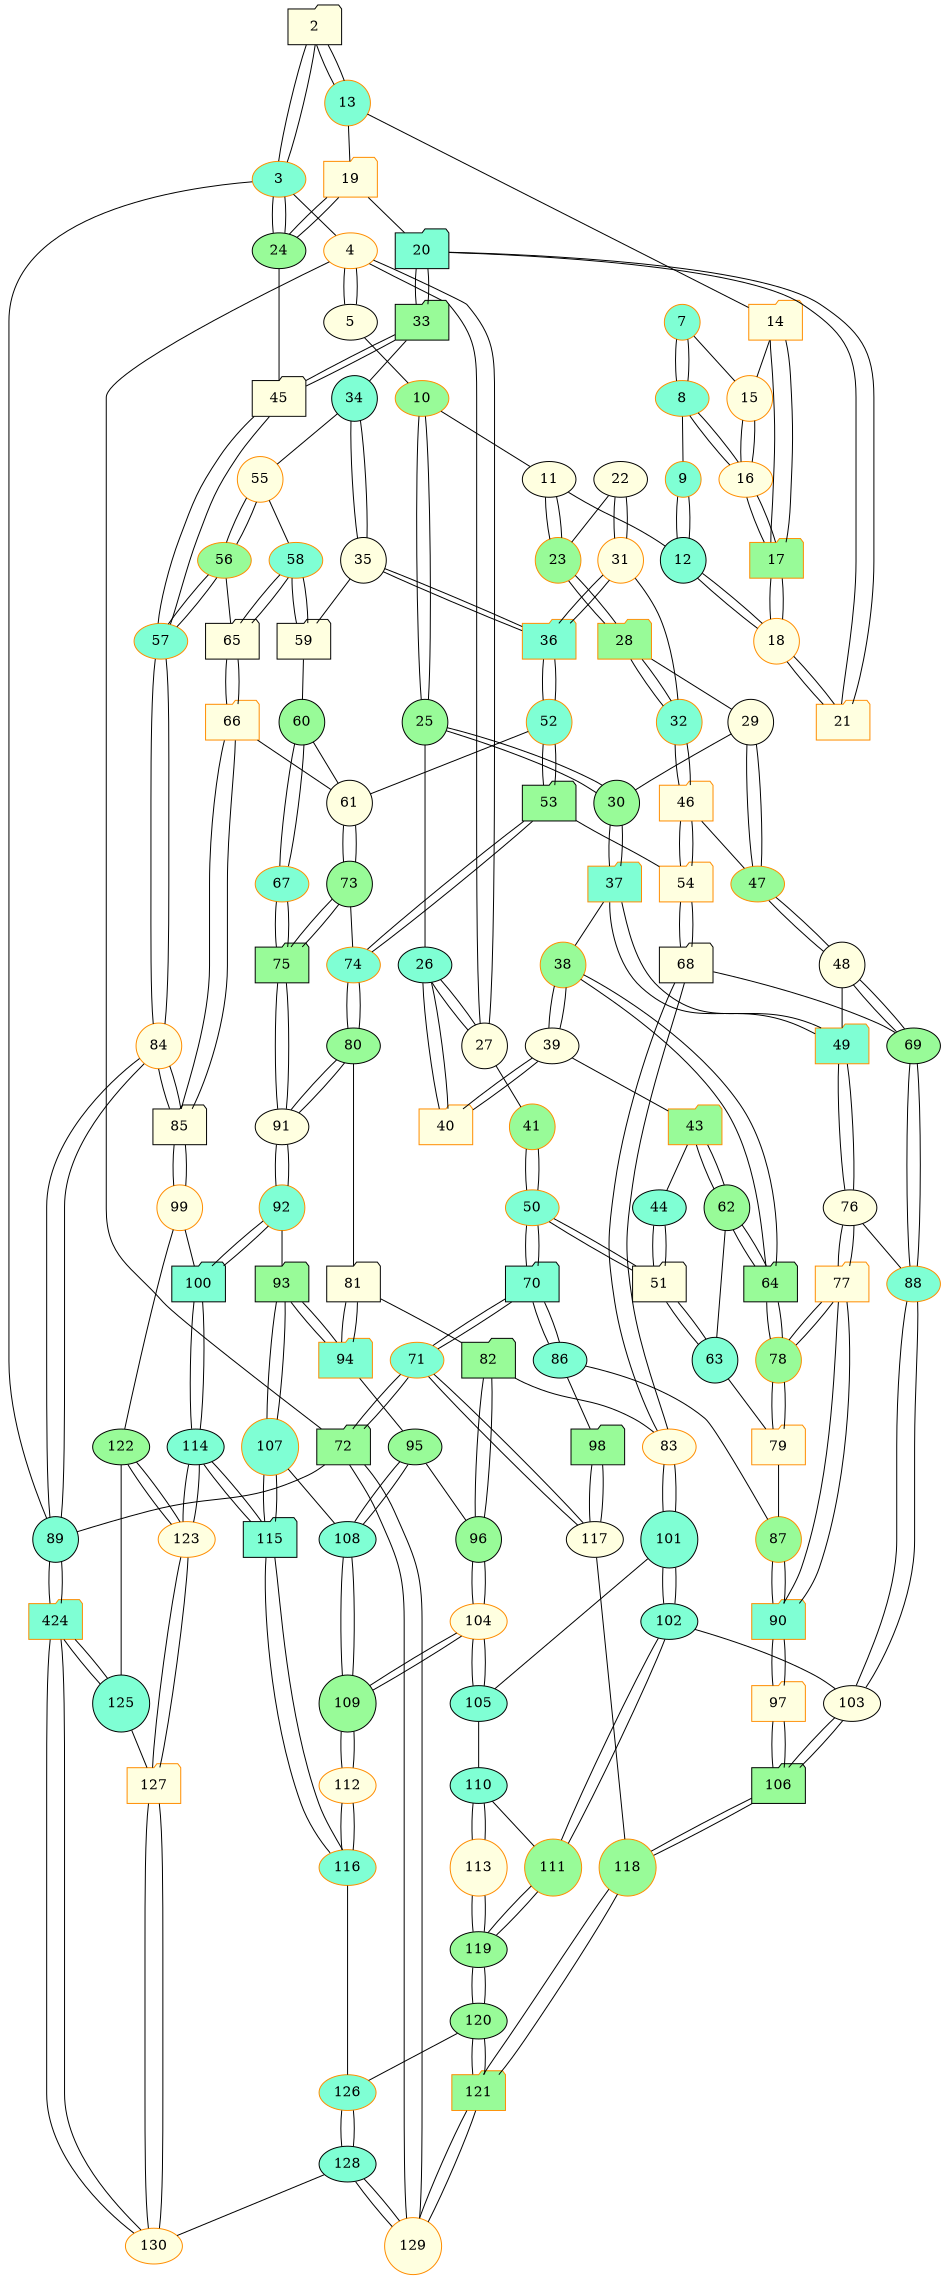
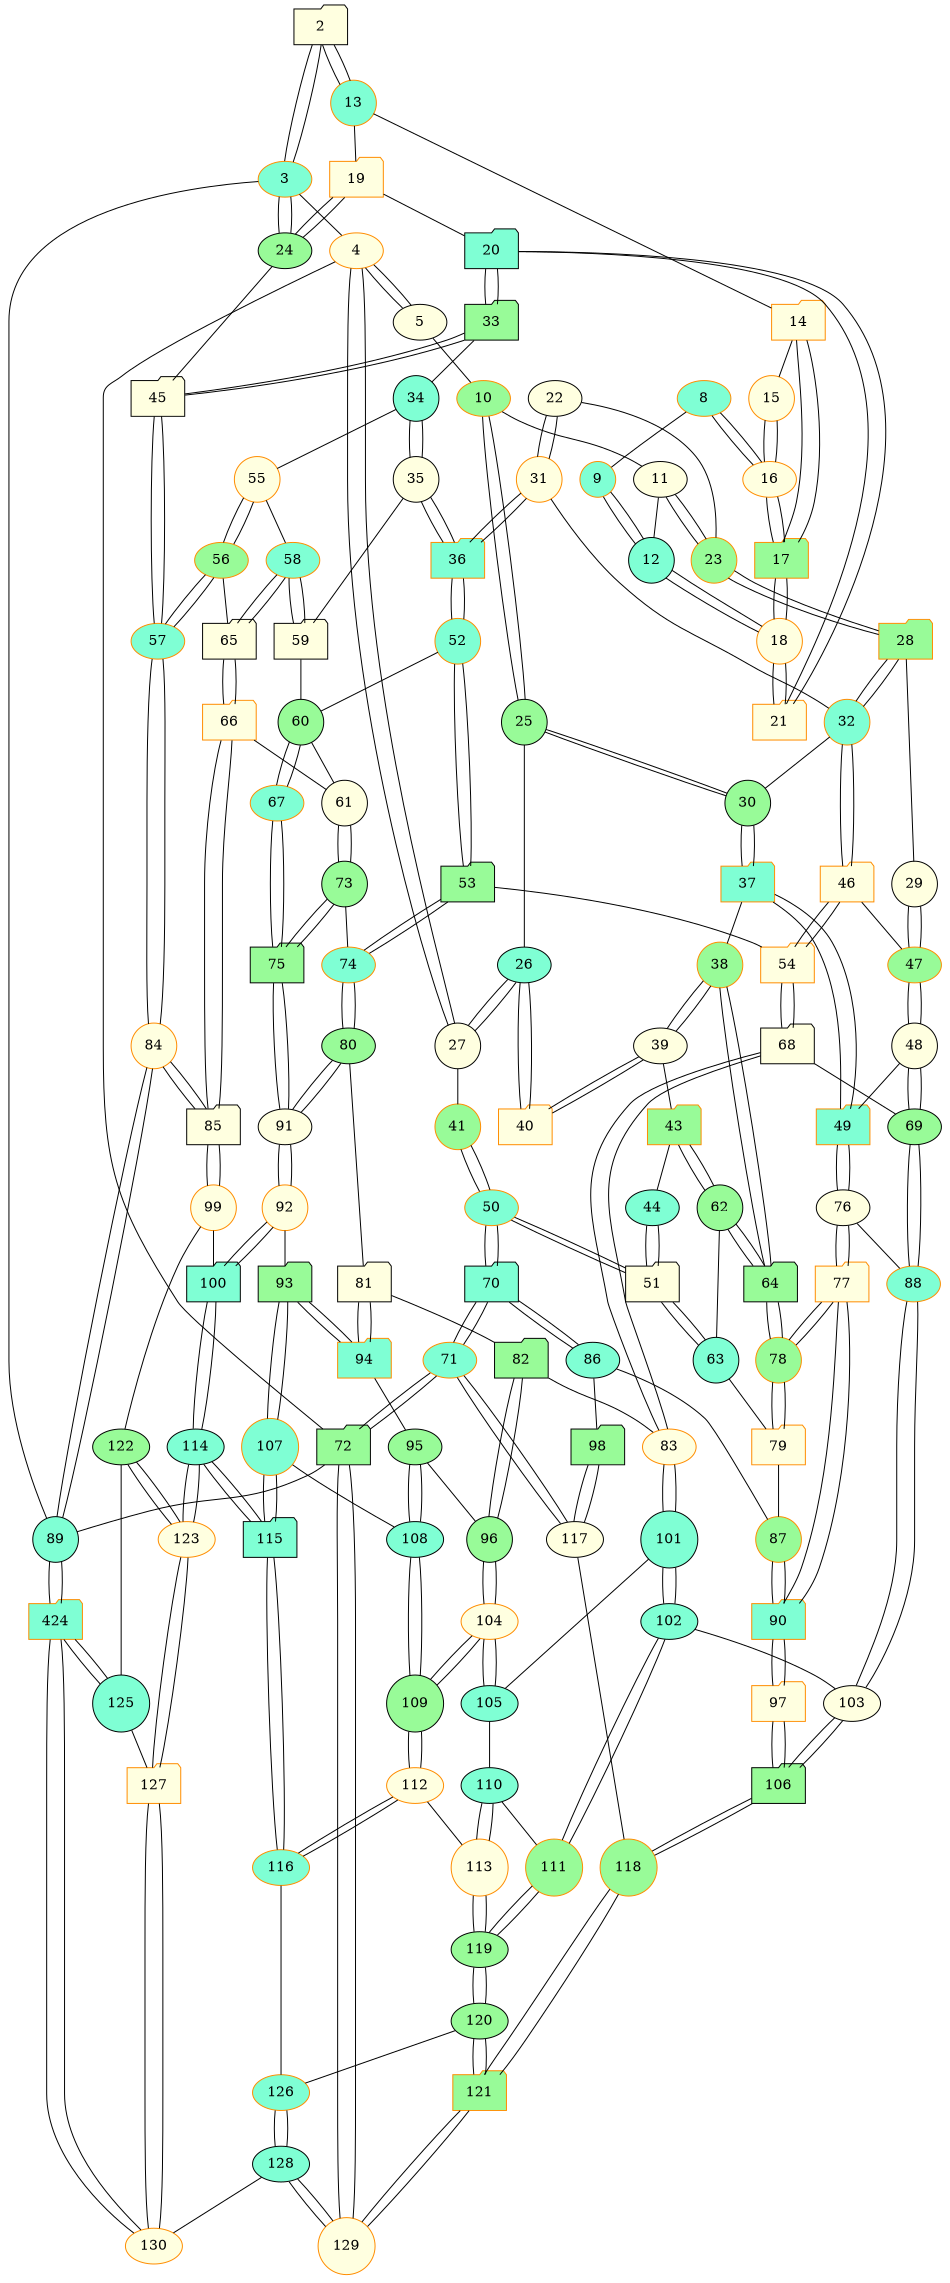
(682, 322) -> none
(683, 761) -> (797, 763)
(449, 763) -> (374, 685)
(282, 1208) -> (285, 1208)
none -> (445, 1823)
